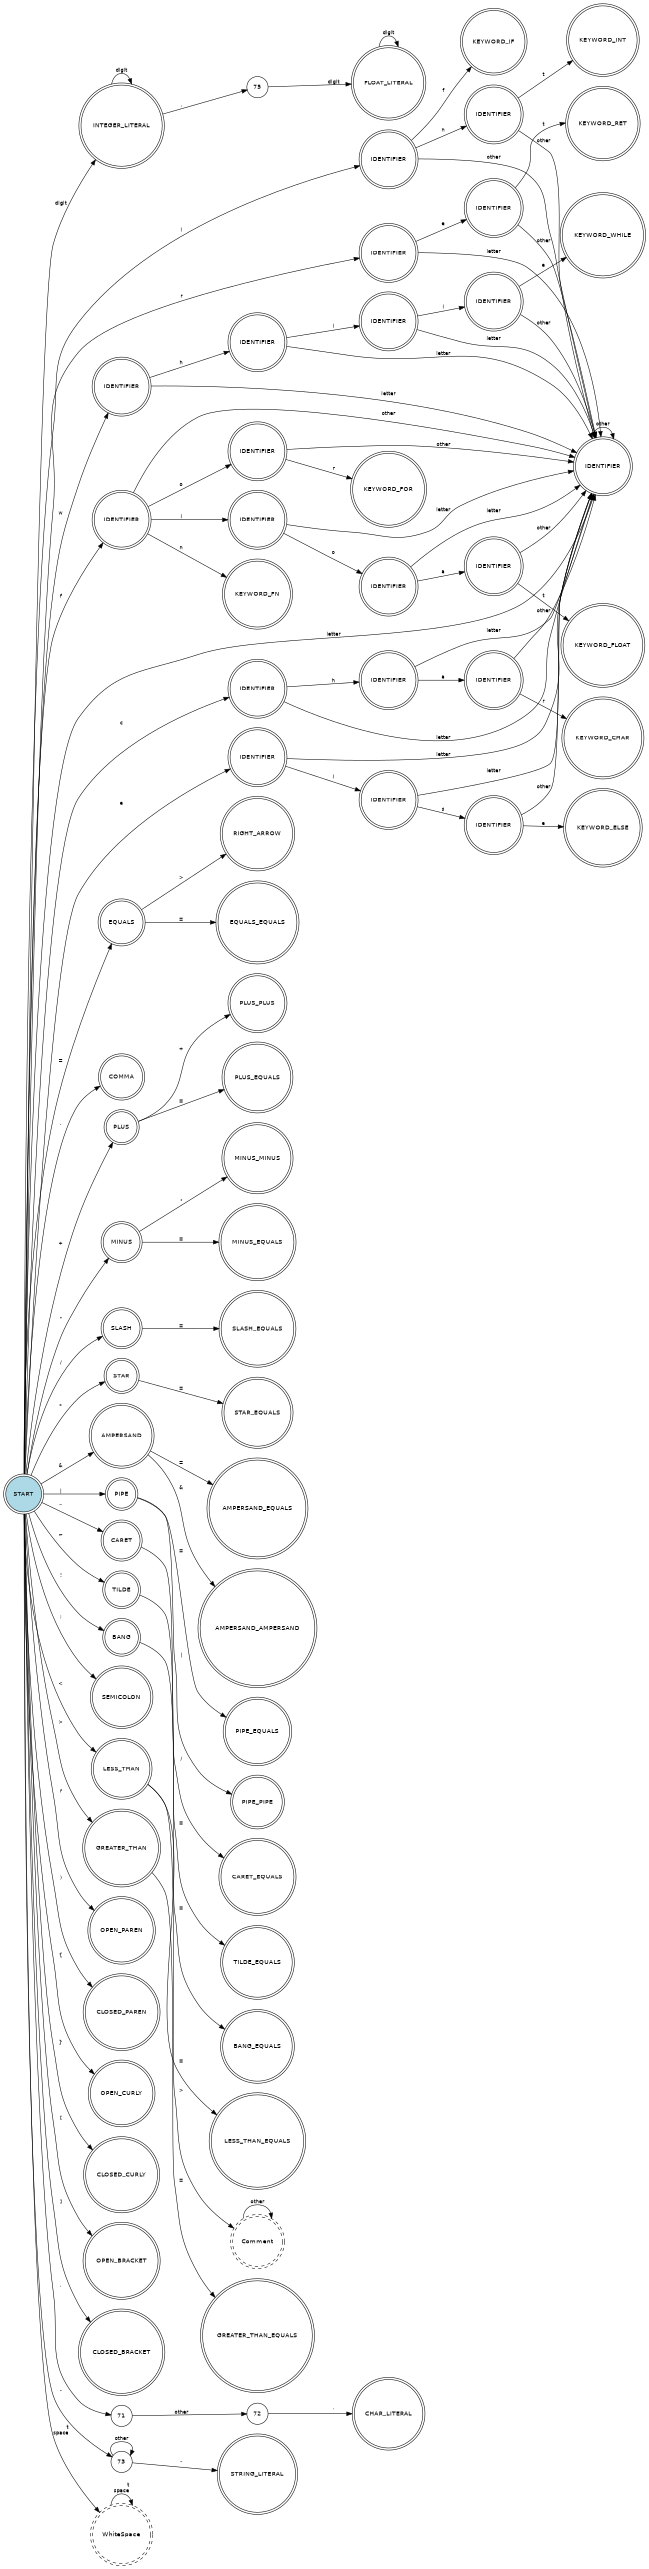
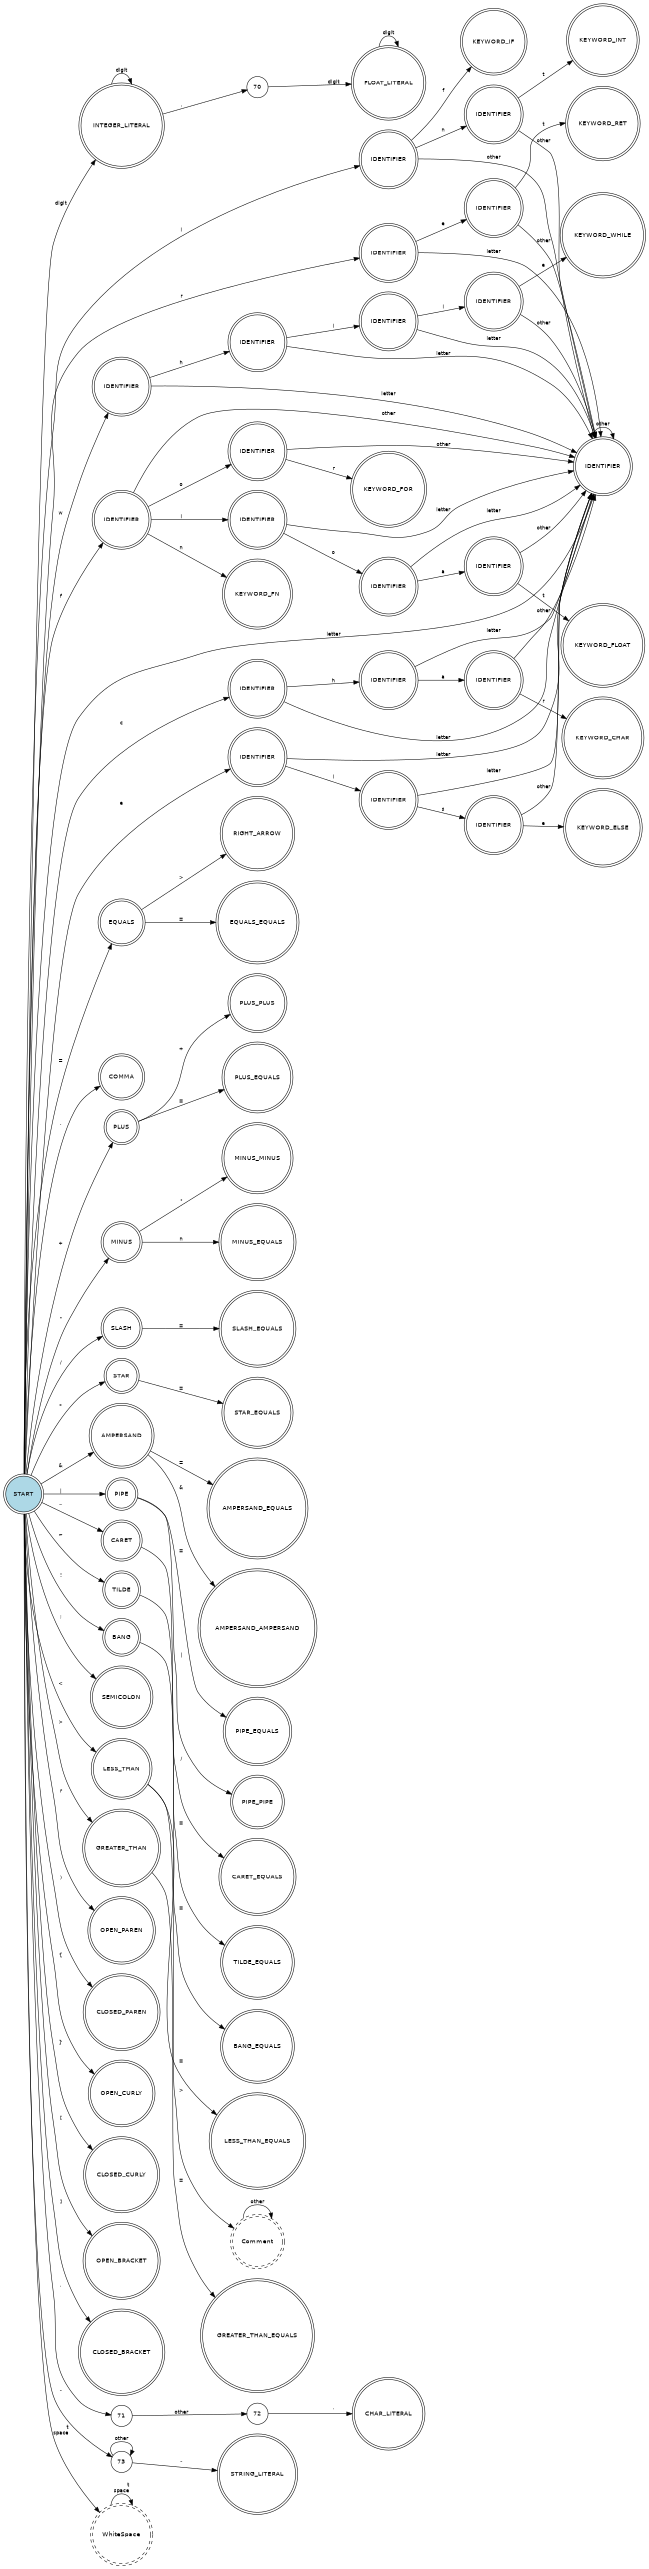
(257, 87) -> (257, 87)
(181, 1239) -> (181, 1239)
